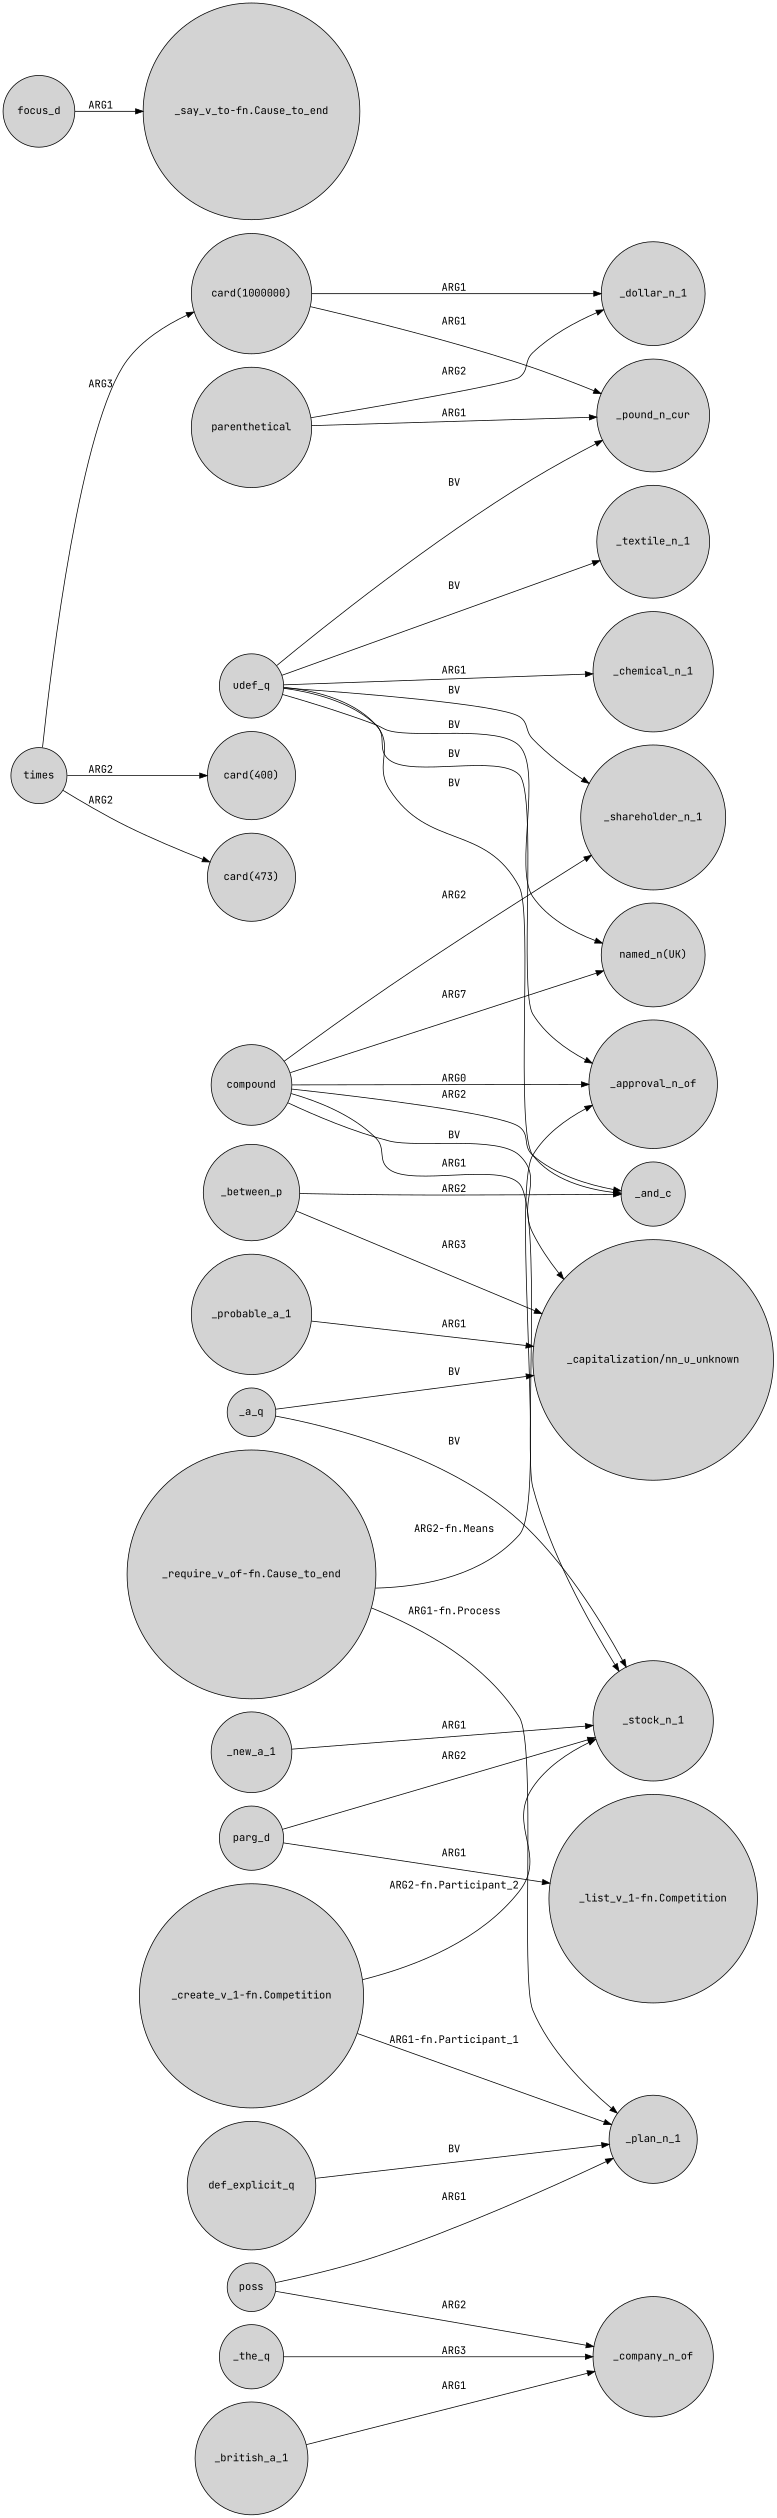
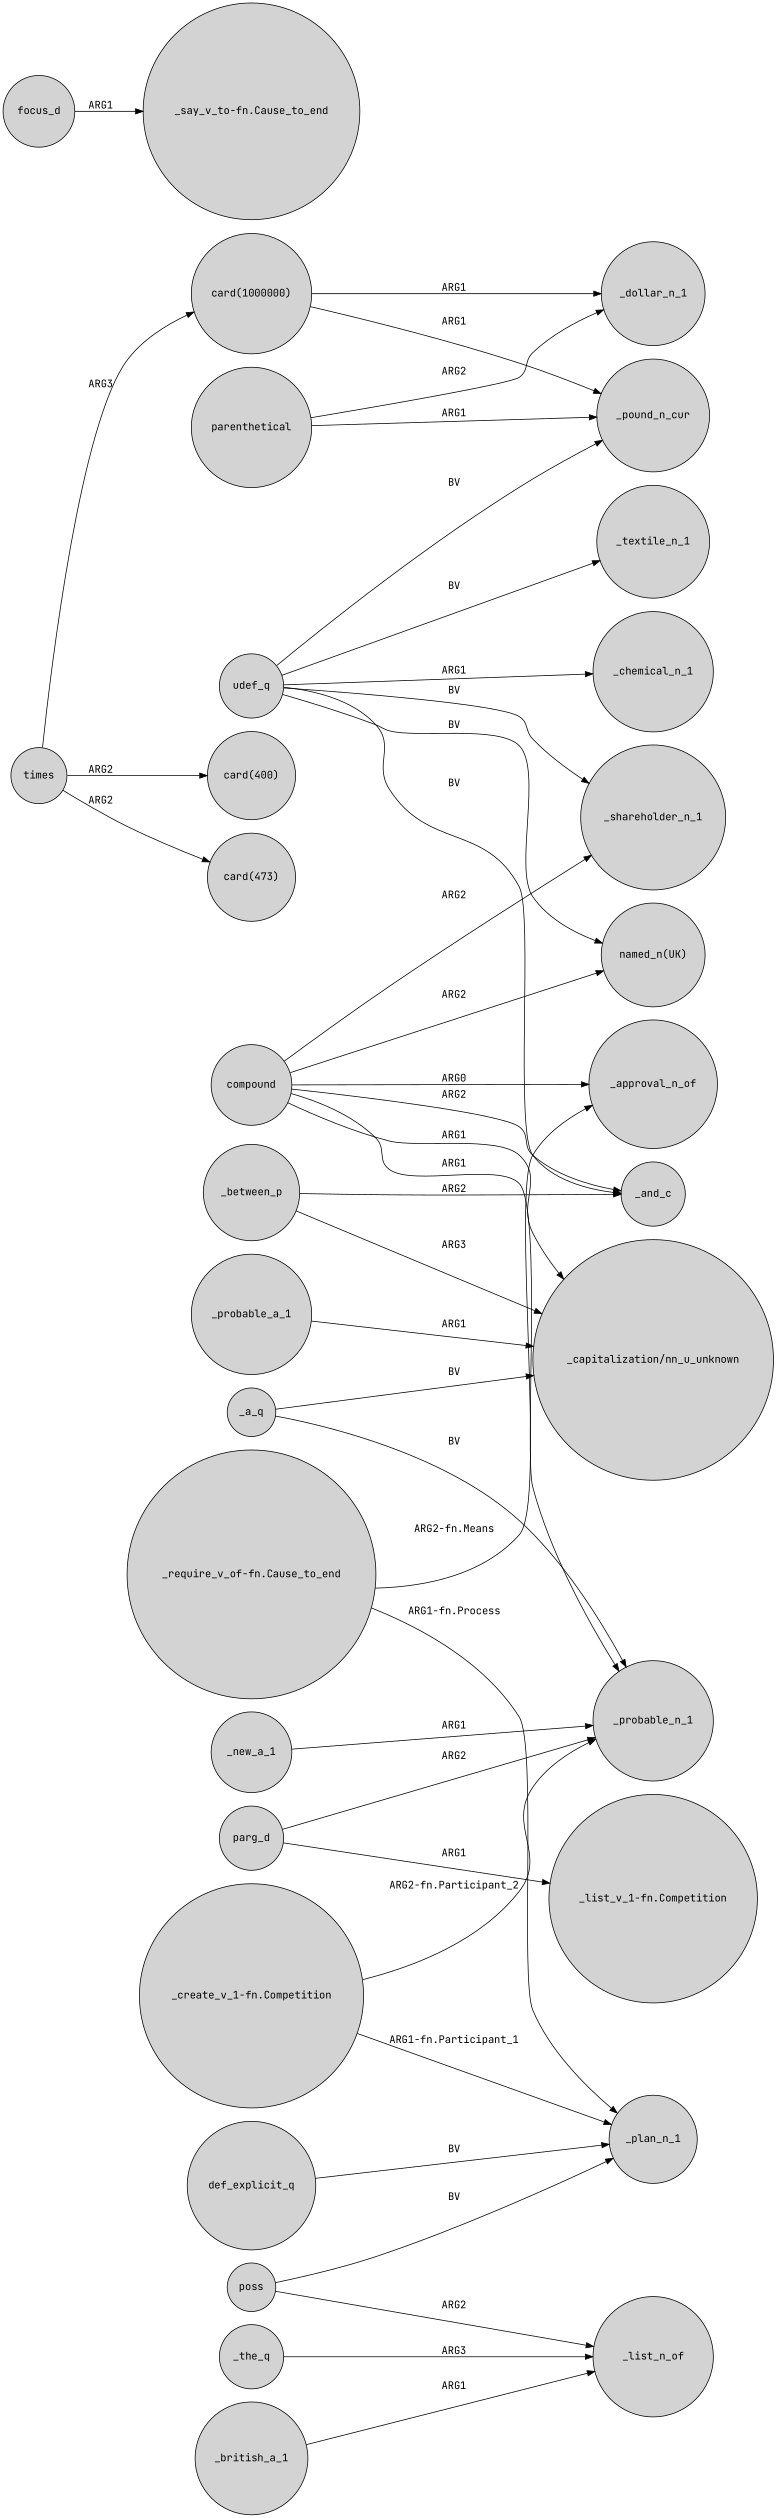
(521, 779) -> none
(454, 995) -> (454, 995)
(454, 1135) -> (454, 1135)
(653, 1721) -> (653, 1721)
(454, 2197) -> (454, 2197)
(653, 2357) -> (653, 2357)
